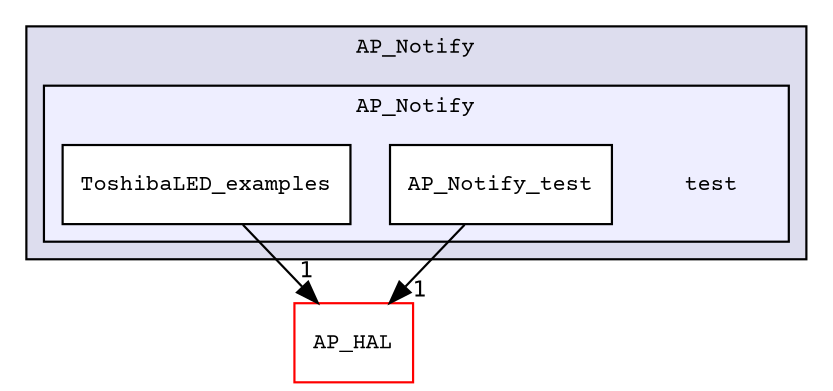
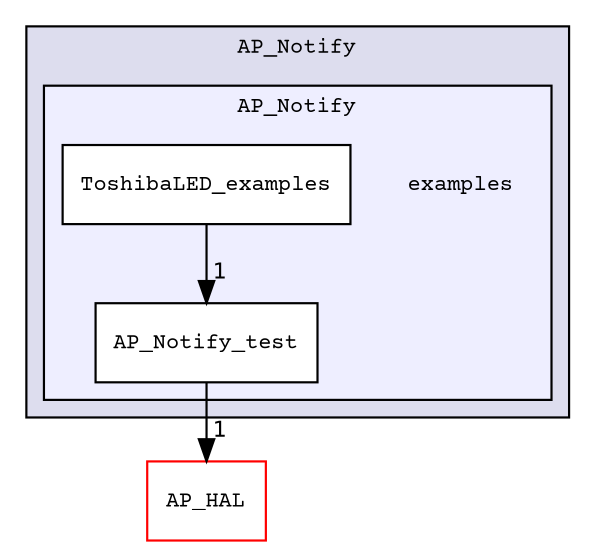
(712, 185) -> (461, 185)
(272, 256) -> (207, 253)
